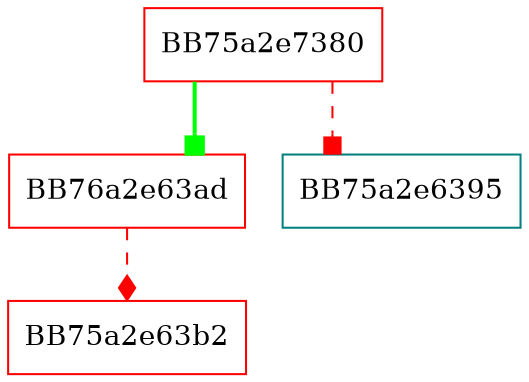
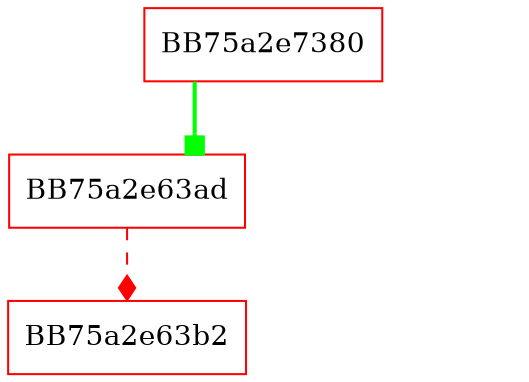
(127, 191) -> (127, 191)
(402, 191) -> none
